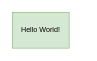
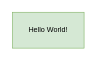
(41, 30) -> (48, 30)
